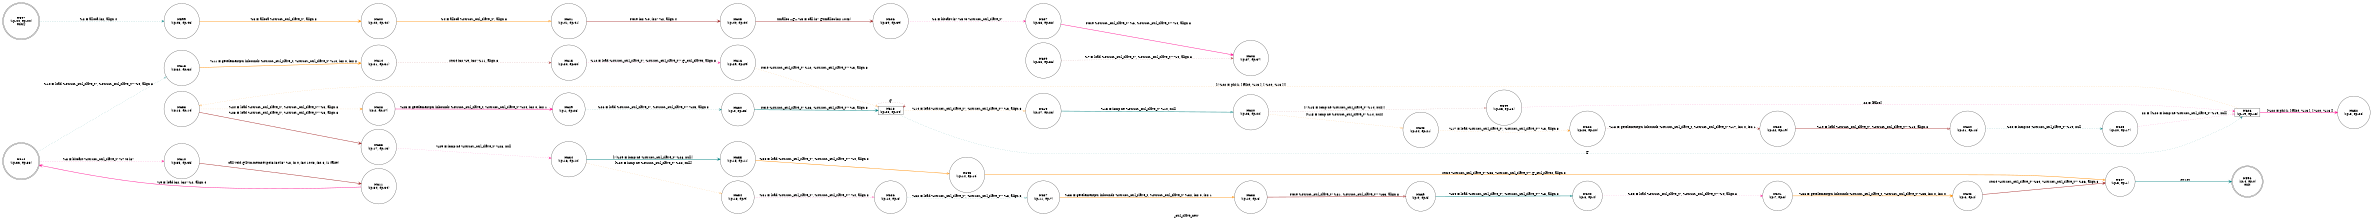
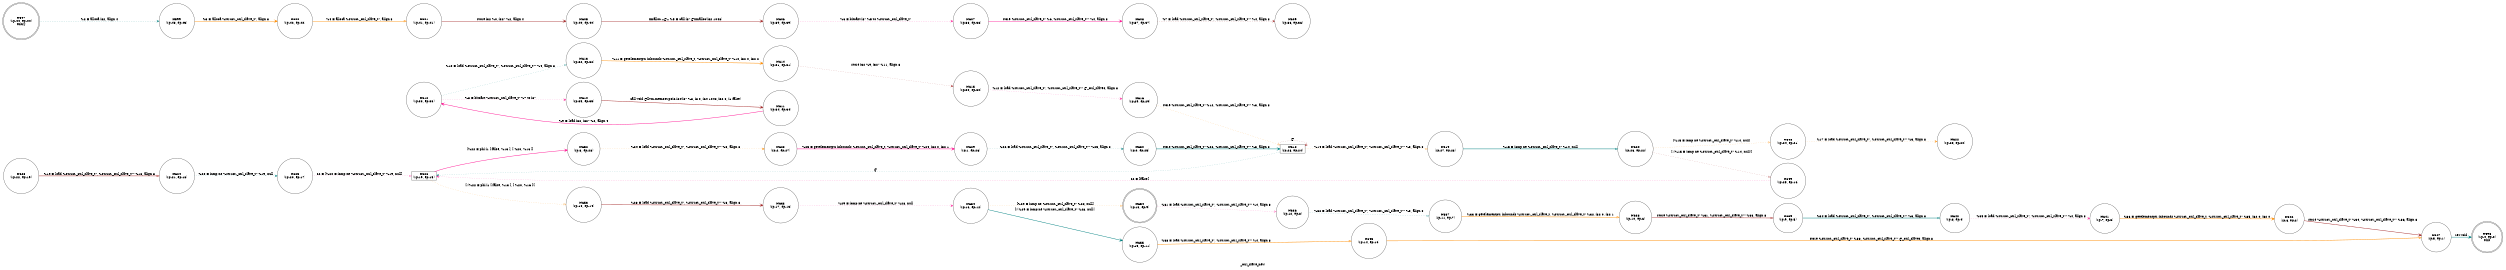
(1146, 59) -> (1215, 21)
(280, 109) -> (681, 149)
(1681, 129) -> none
(21, 161) -> (424, 100)
(2185, 180) -> (2461, 235)
(738, 197) -> (1140, 206)
